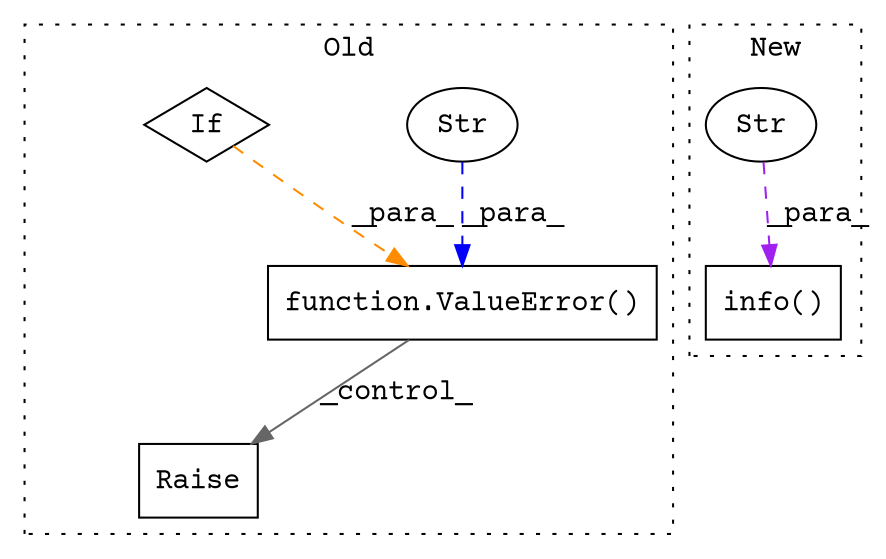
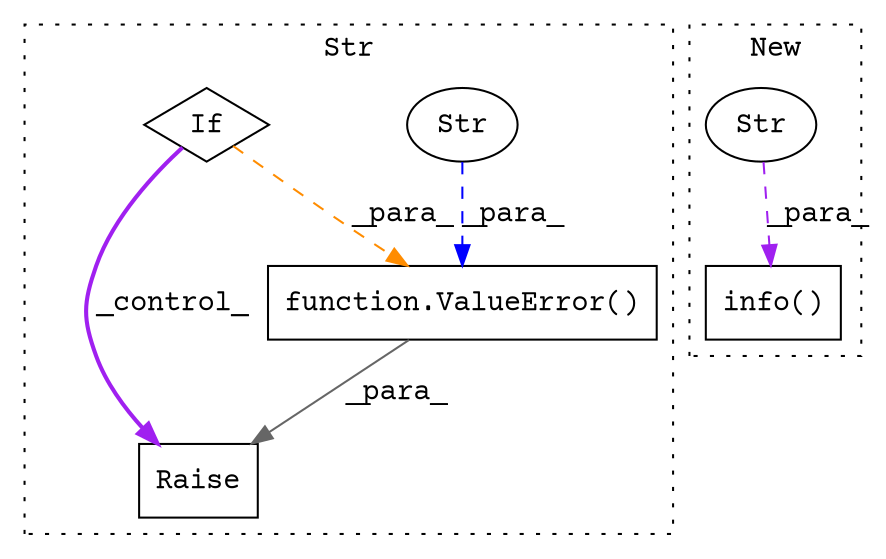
(349, 48) -> (349, 48)
none -> (91, 281)
(397, 392) -> (397, 392)
